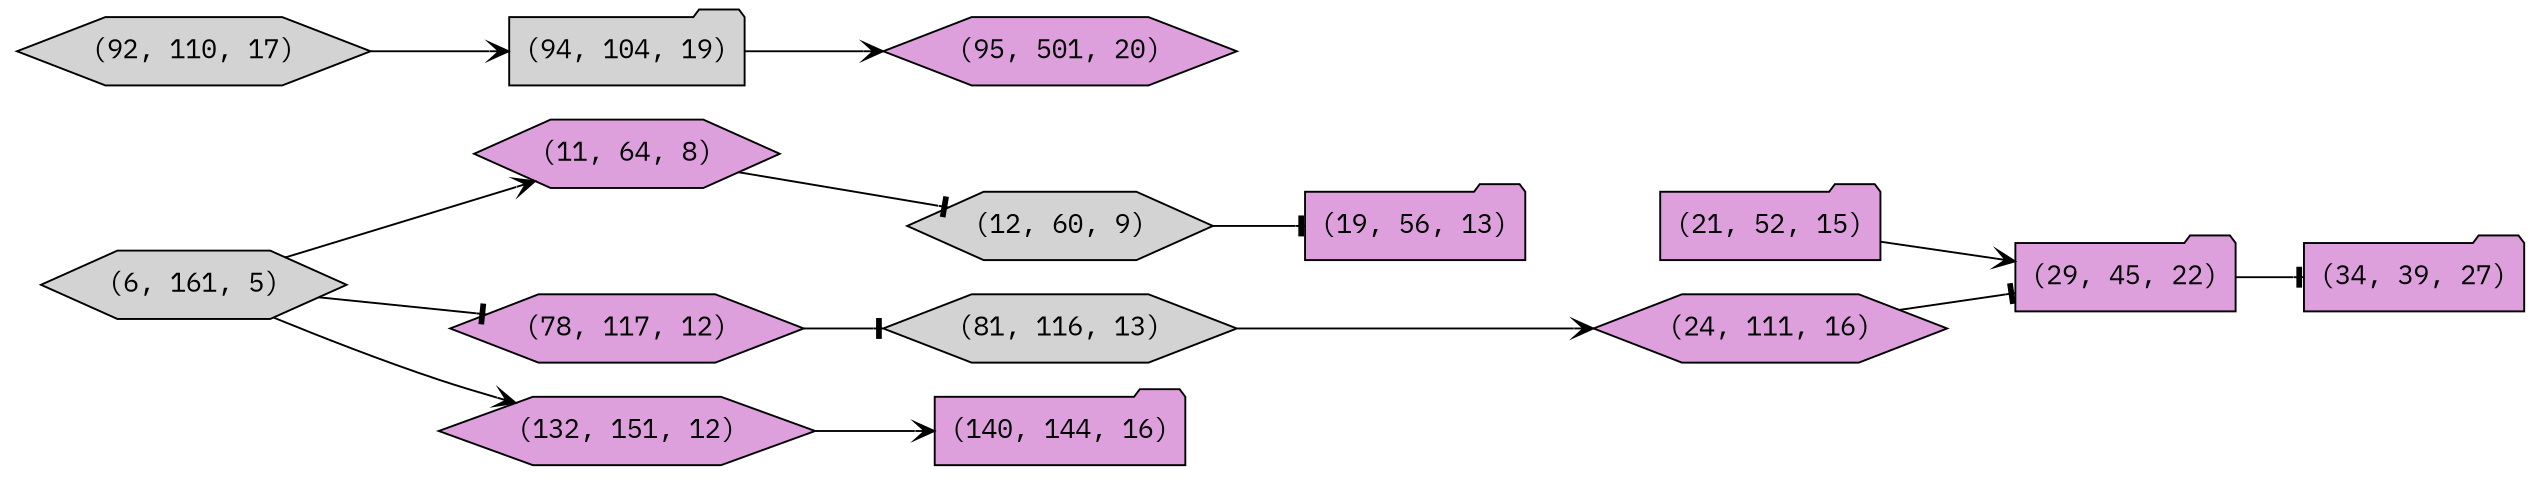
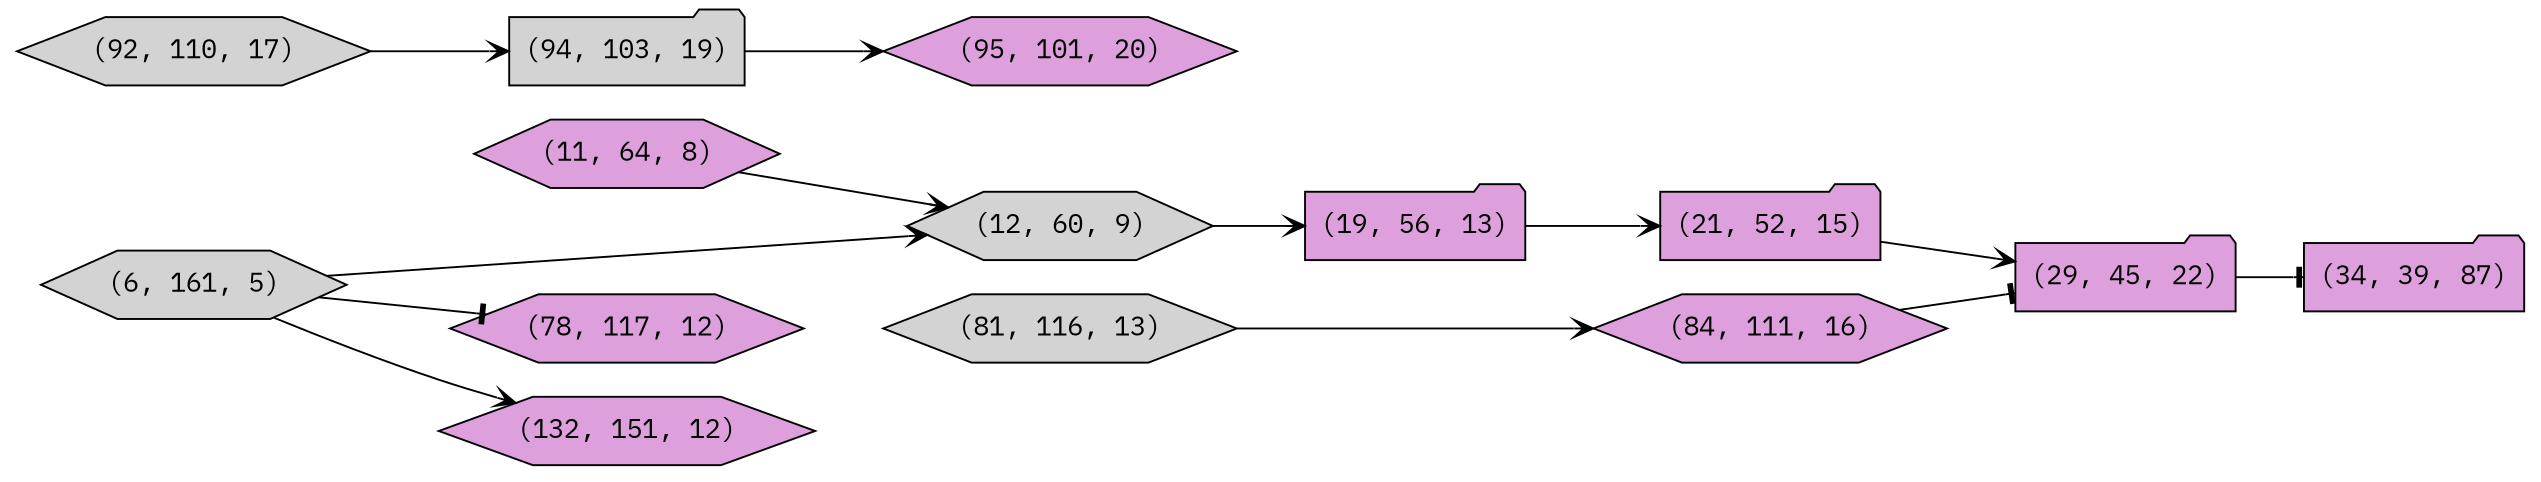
(627, 51) -> (627, 51)
(1060, 51) -> (1060, 51)
(838, 189) -> (838, 189)
(401, 222) -> (617, 256)
(1254, 226) -> (1254, 226)
none -> (1583, 226)
(2414, 277) -> (2414, 277)
(839, 328) -> none
(1770, 328) -> (1770, 328)
(1060, 431) -> none
